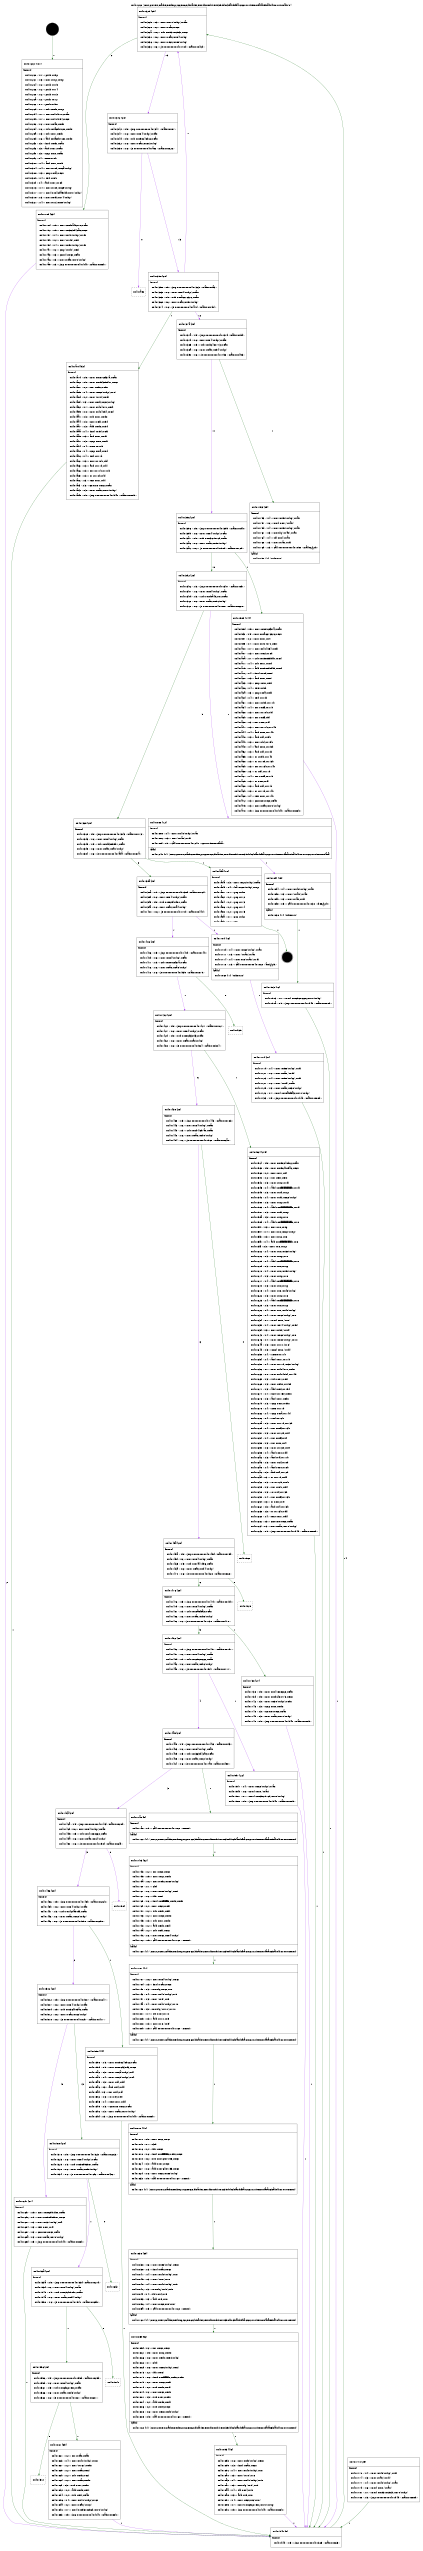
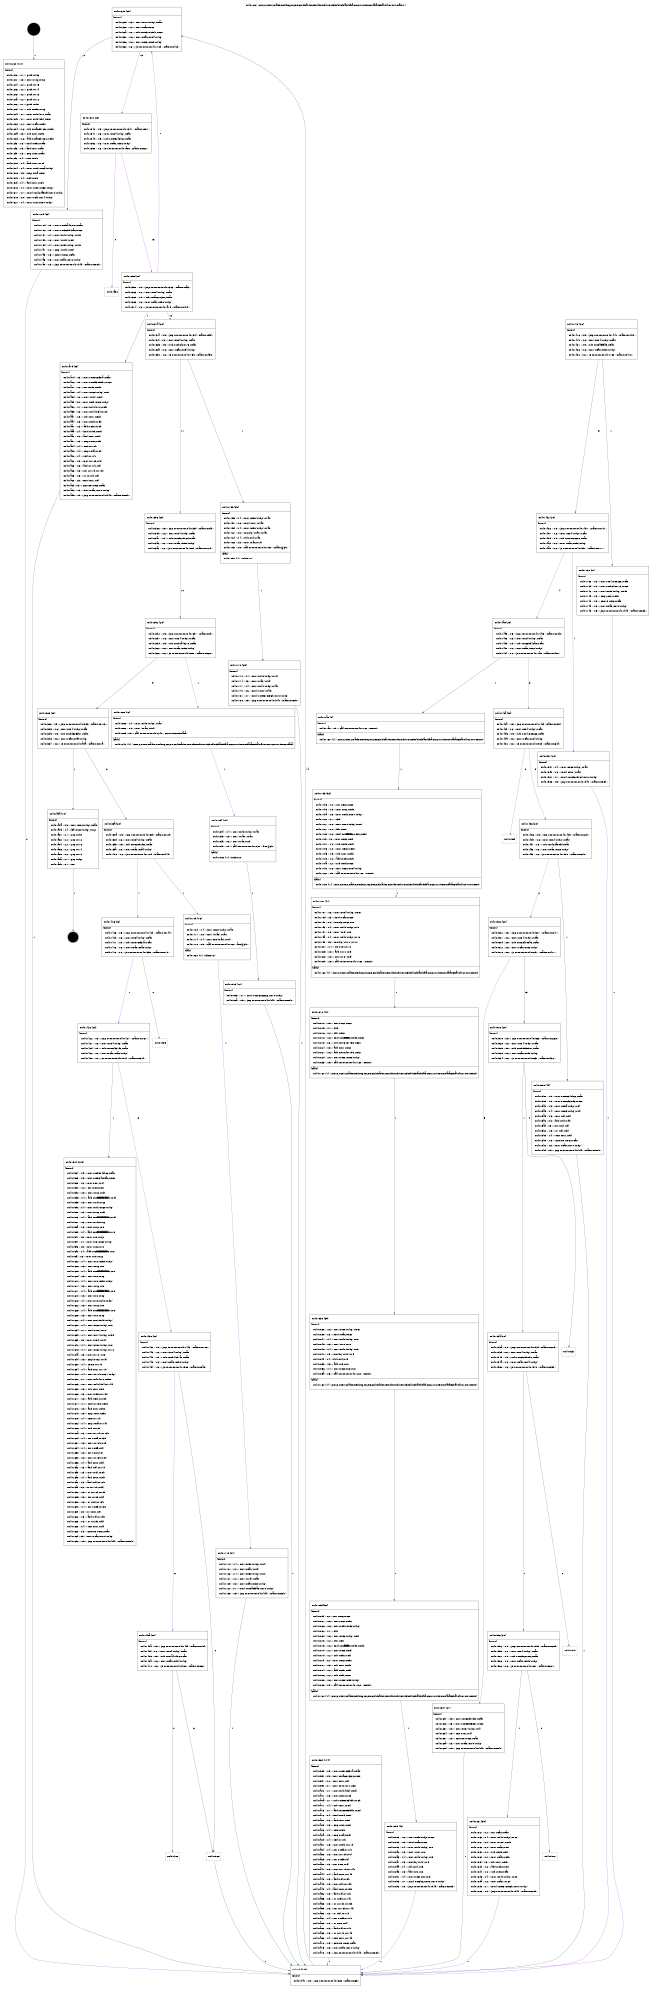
(252, 581) -> none
none -> (260, 611)
(199, 1582) -> (194, 1761)
(213, 1959) -> (396, 892)
(316, 2031) -> (237, 1928)
